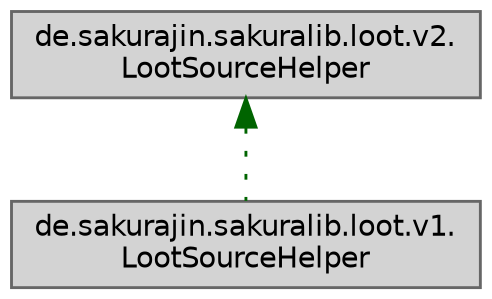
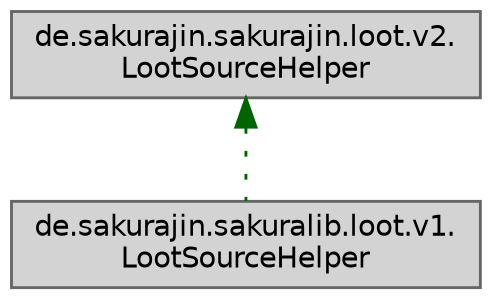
(246, 55) -> (246, 55)
